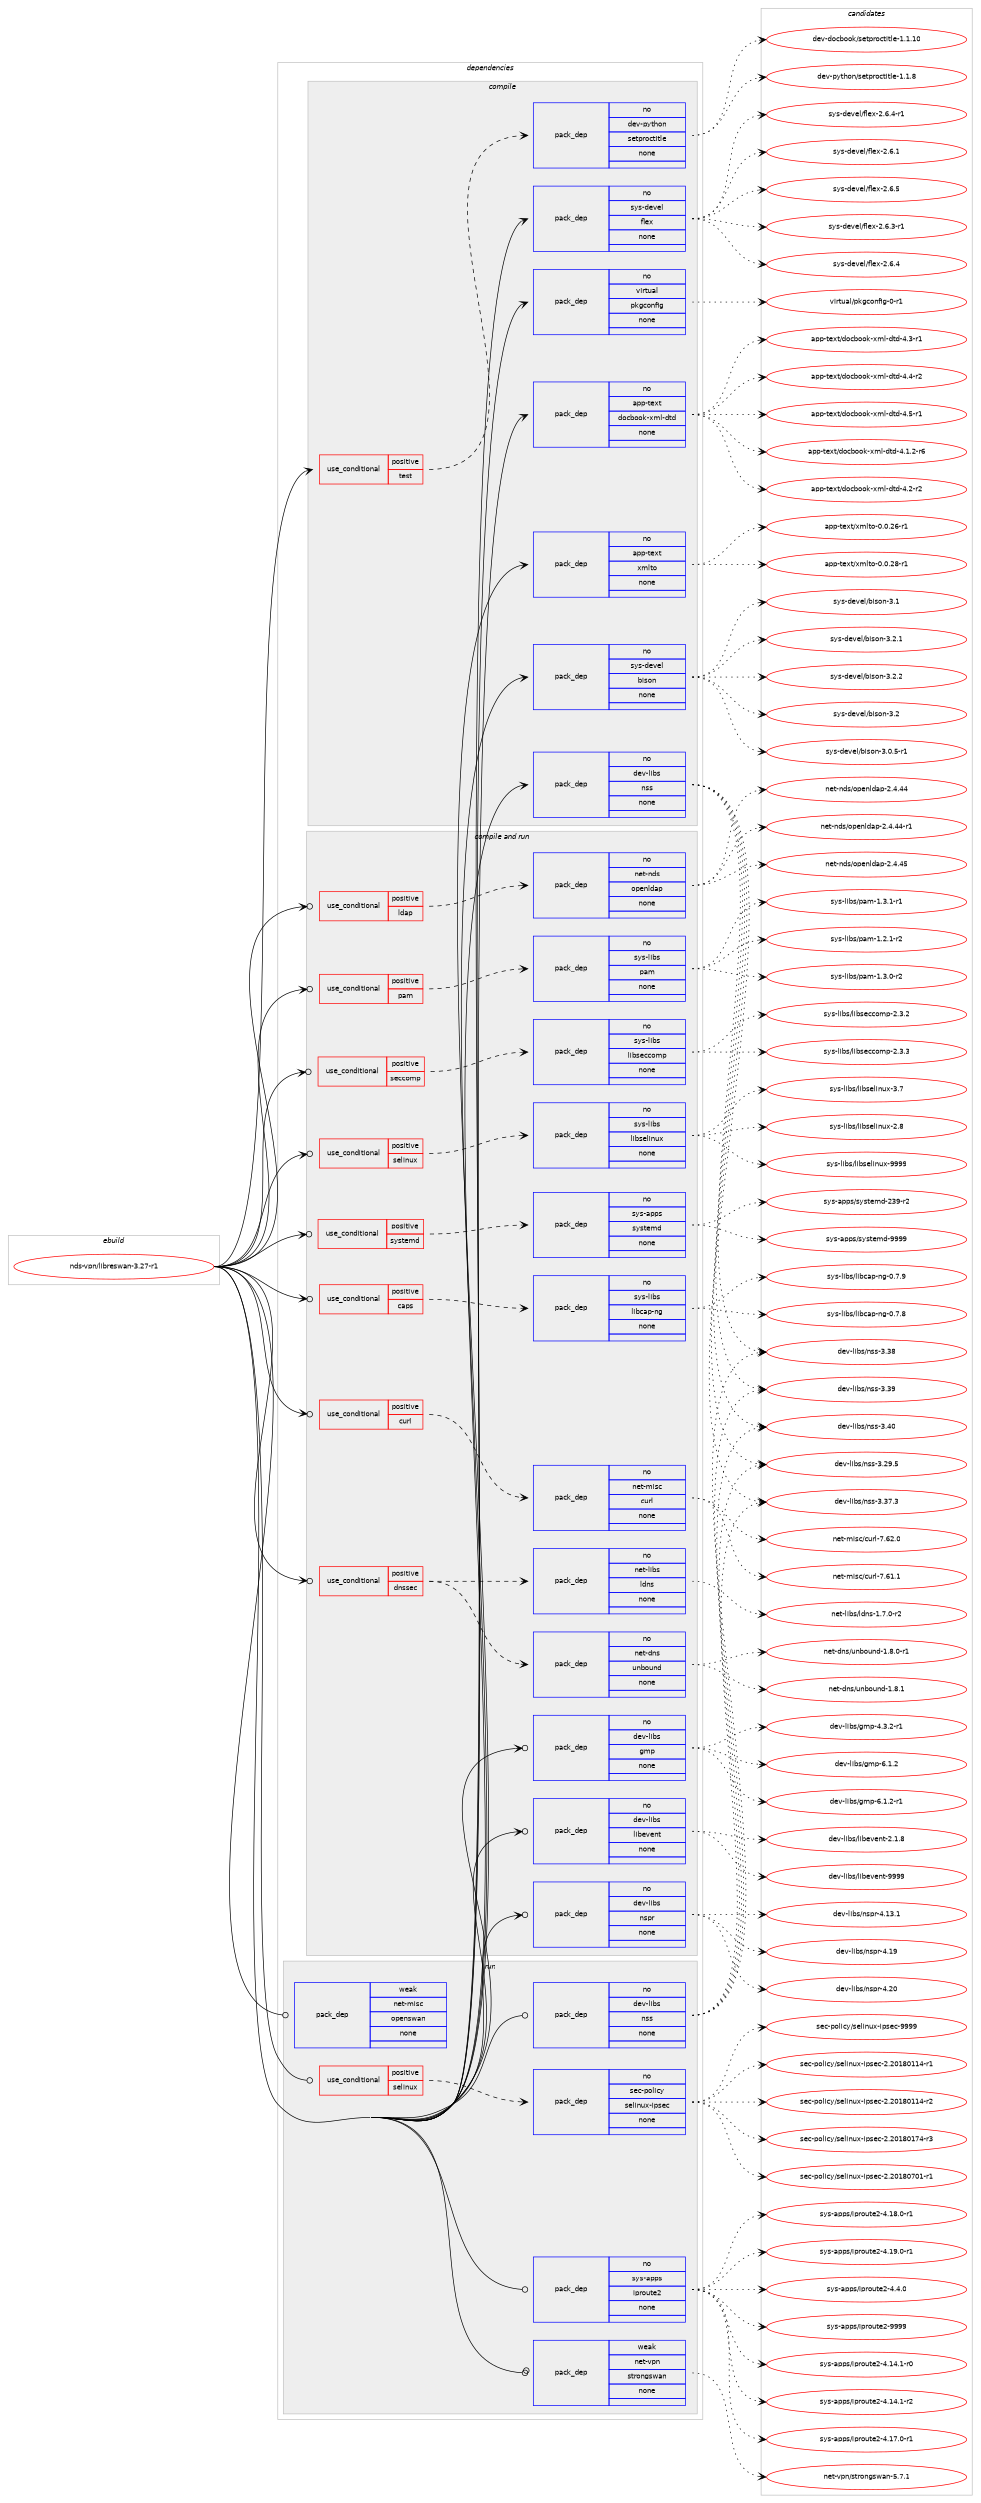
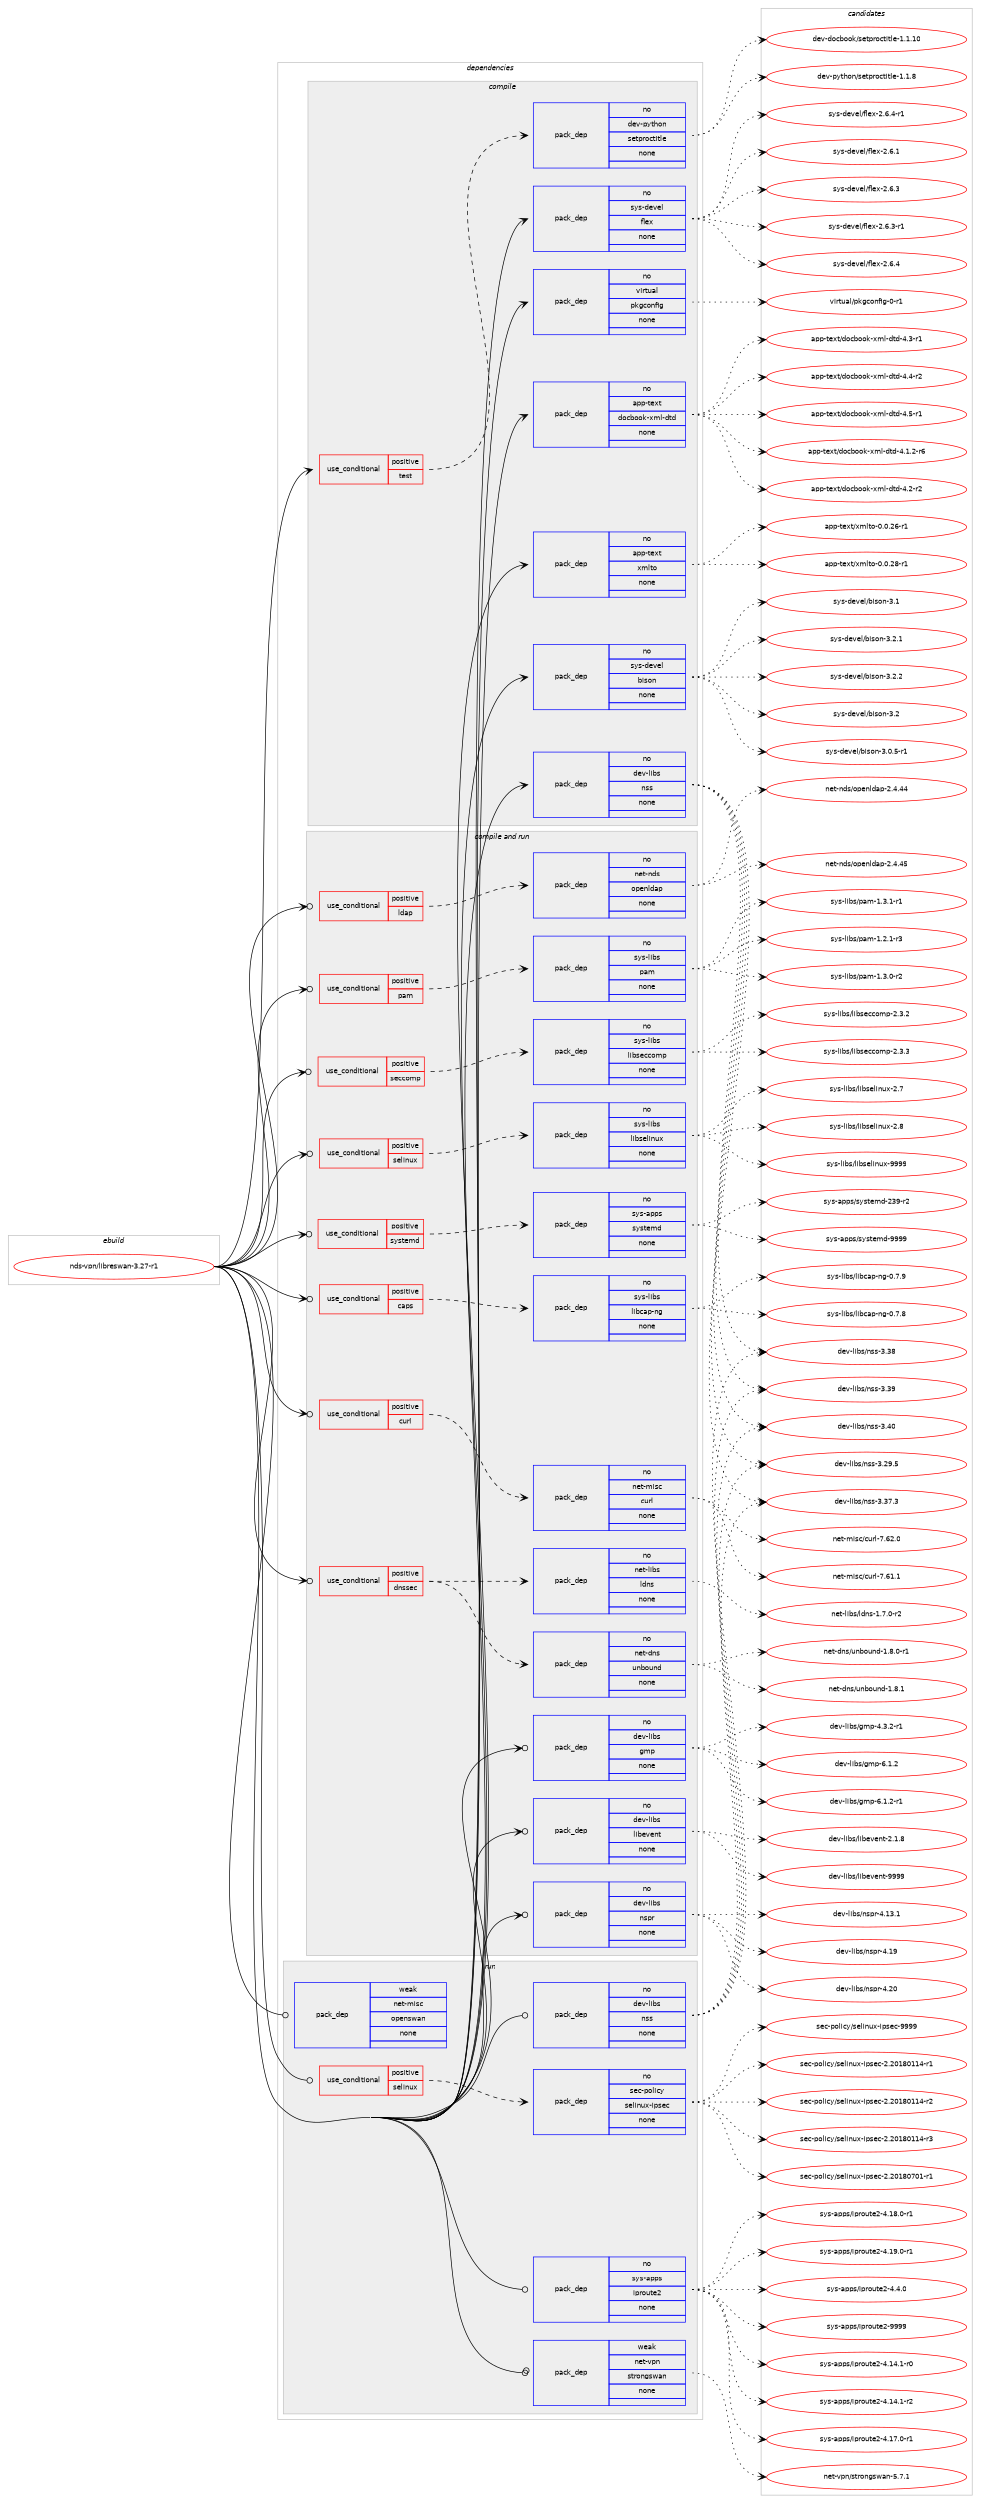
(867, 190) -> (867, 190)
(867, 827) -> none
(867, 940) -> (867, 940)
(867, 1090) -> (867, 1090)
(867, 2140) -> (867, 2140)
